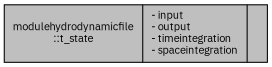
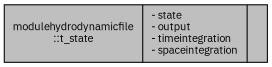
(168, 15) -> (167, 15)
